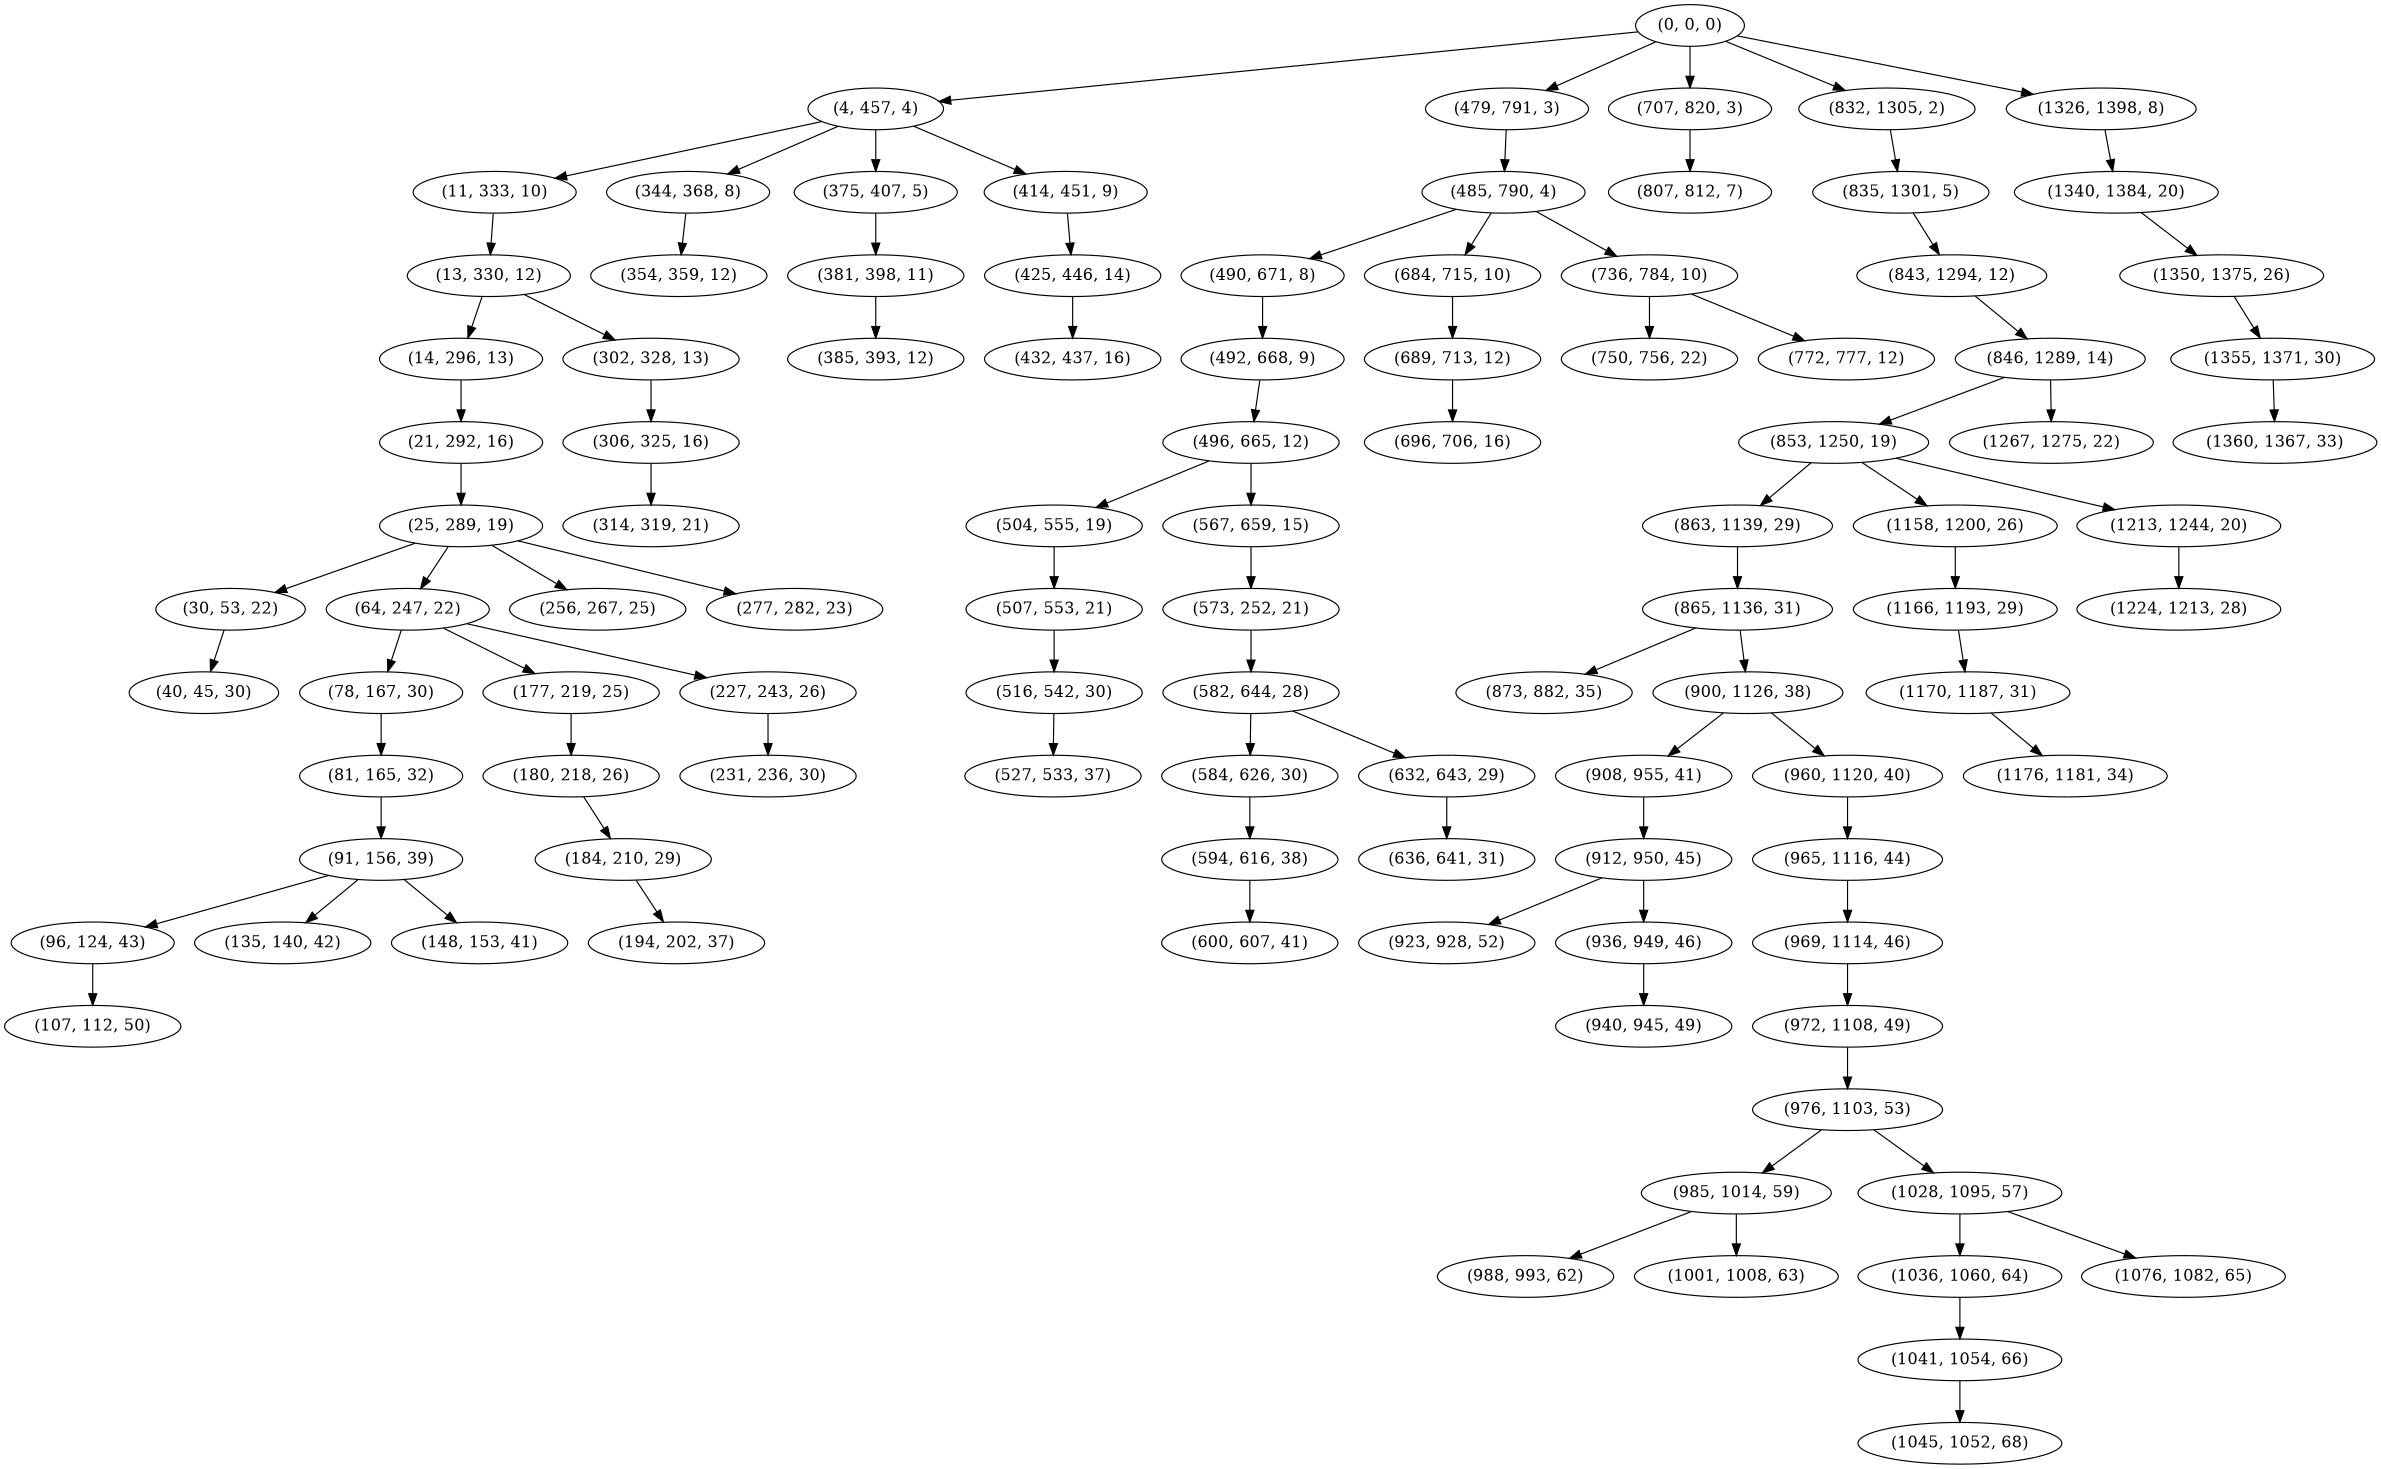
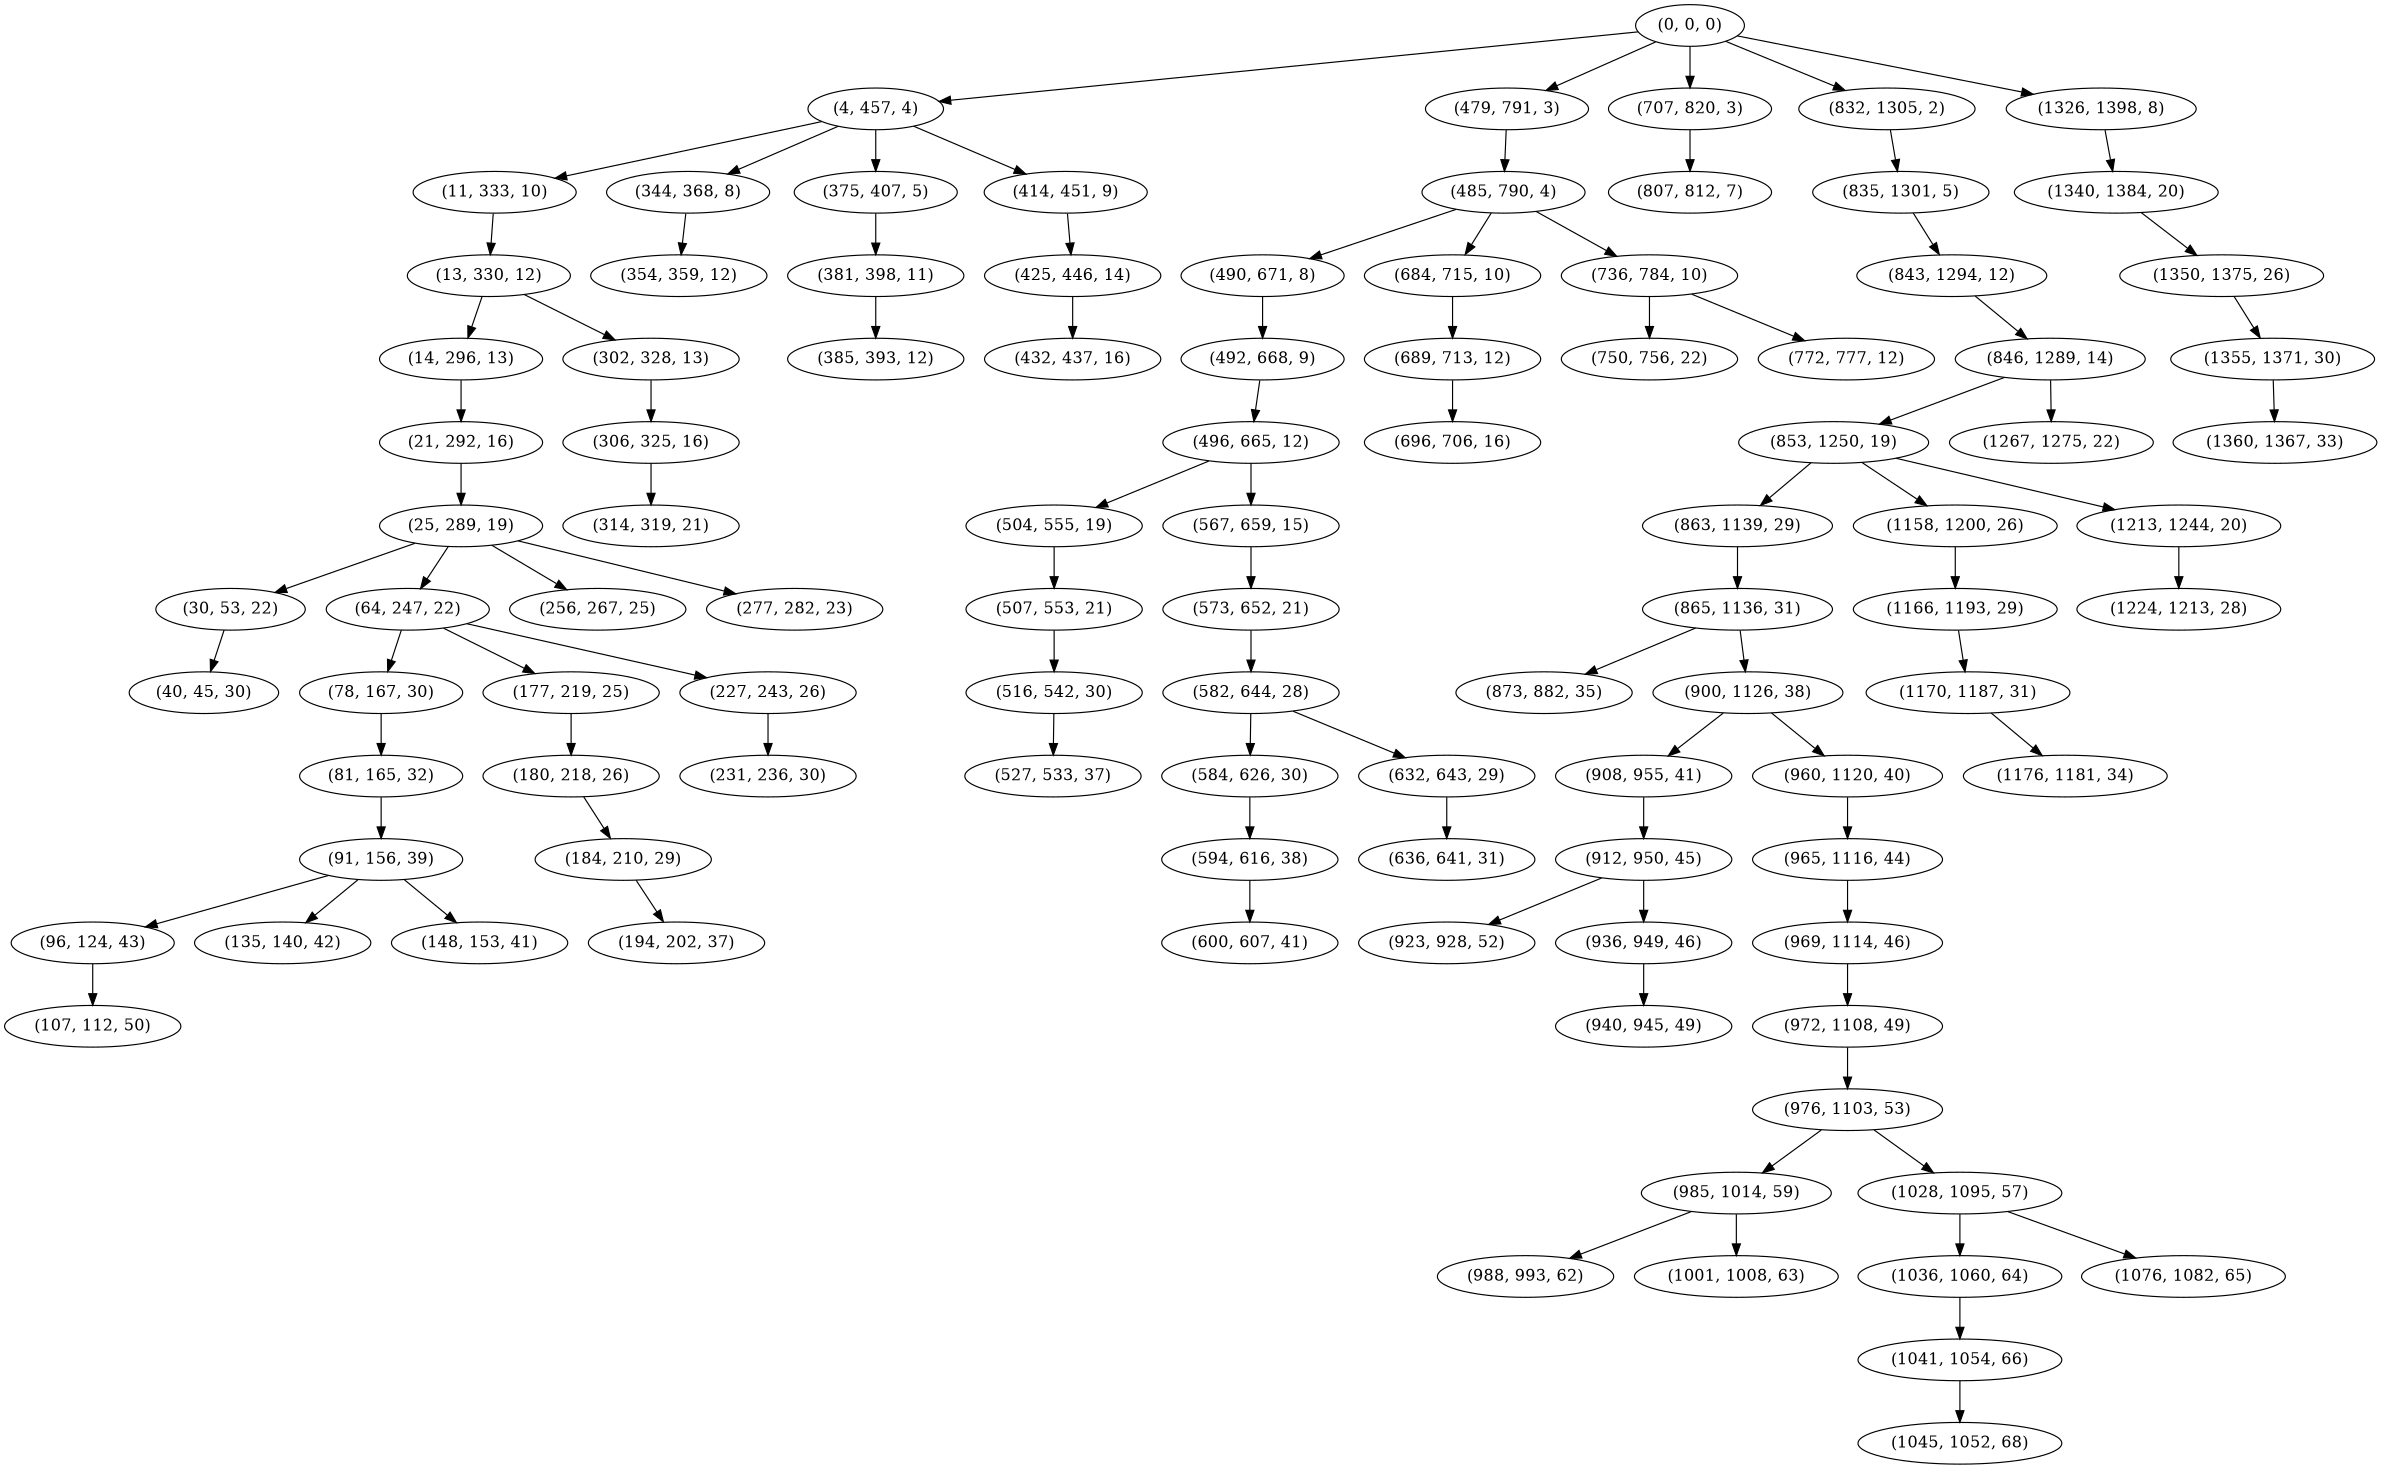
(1251, 609) -> (1251, 609)
